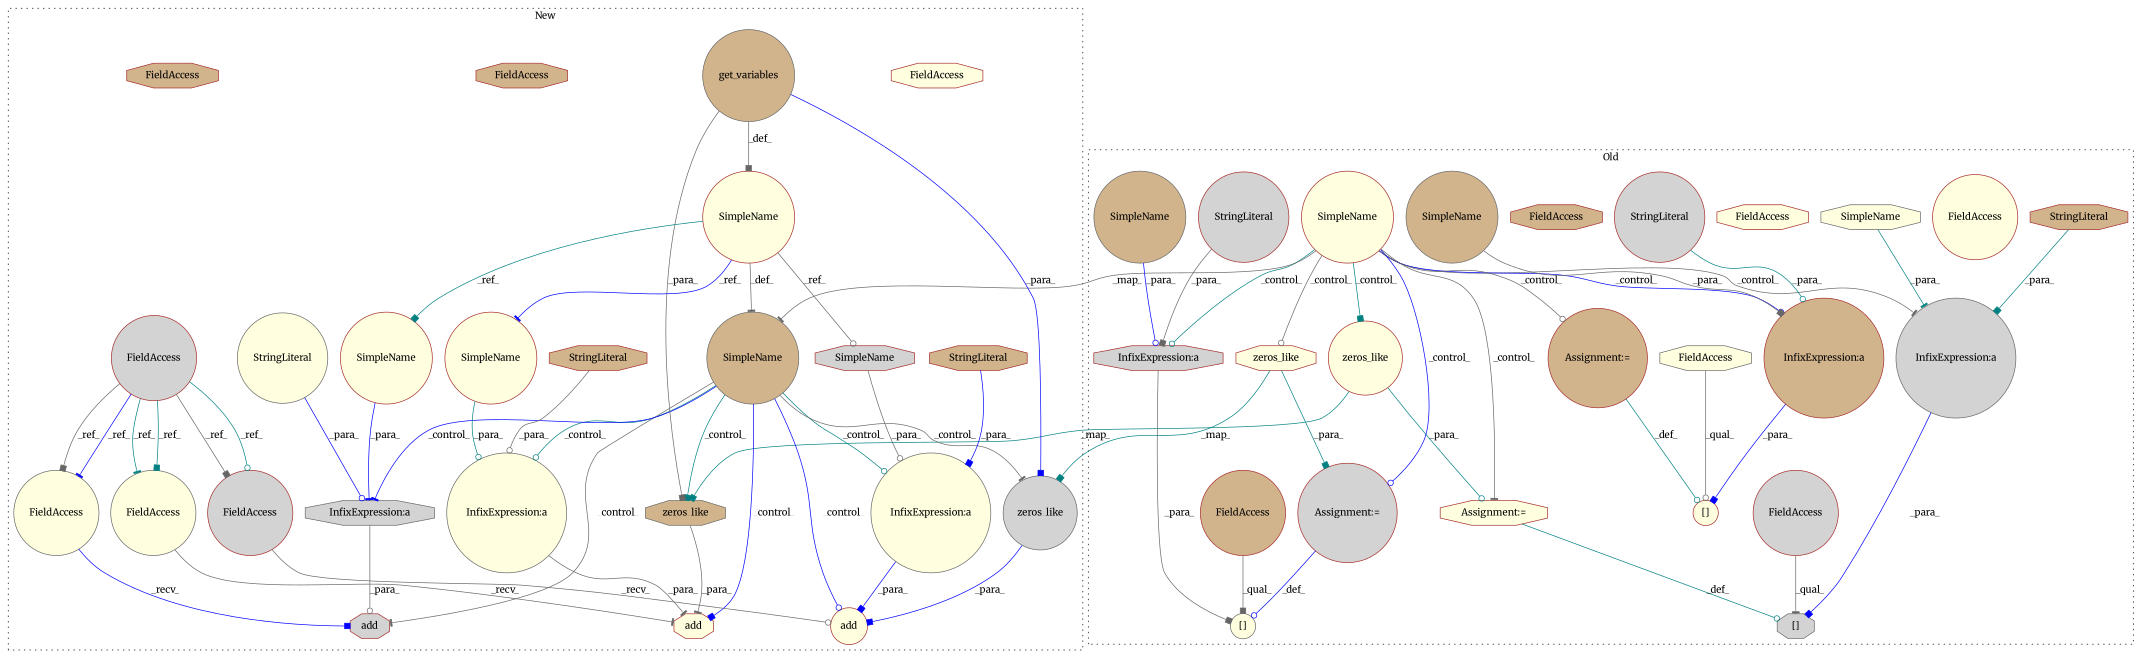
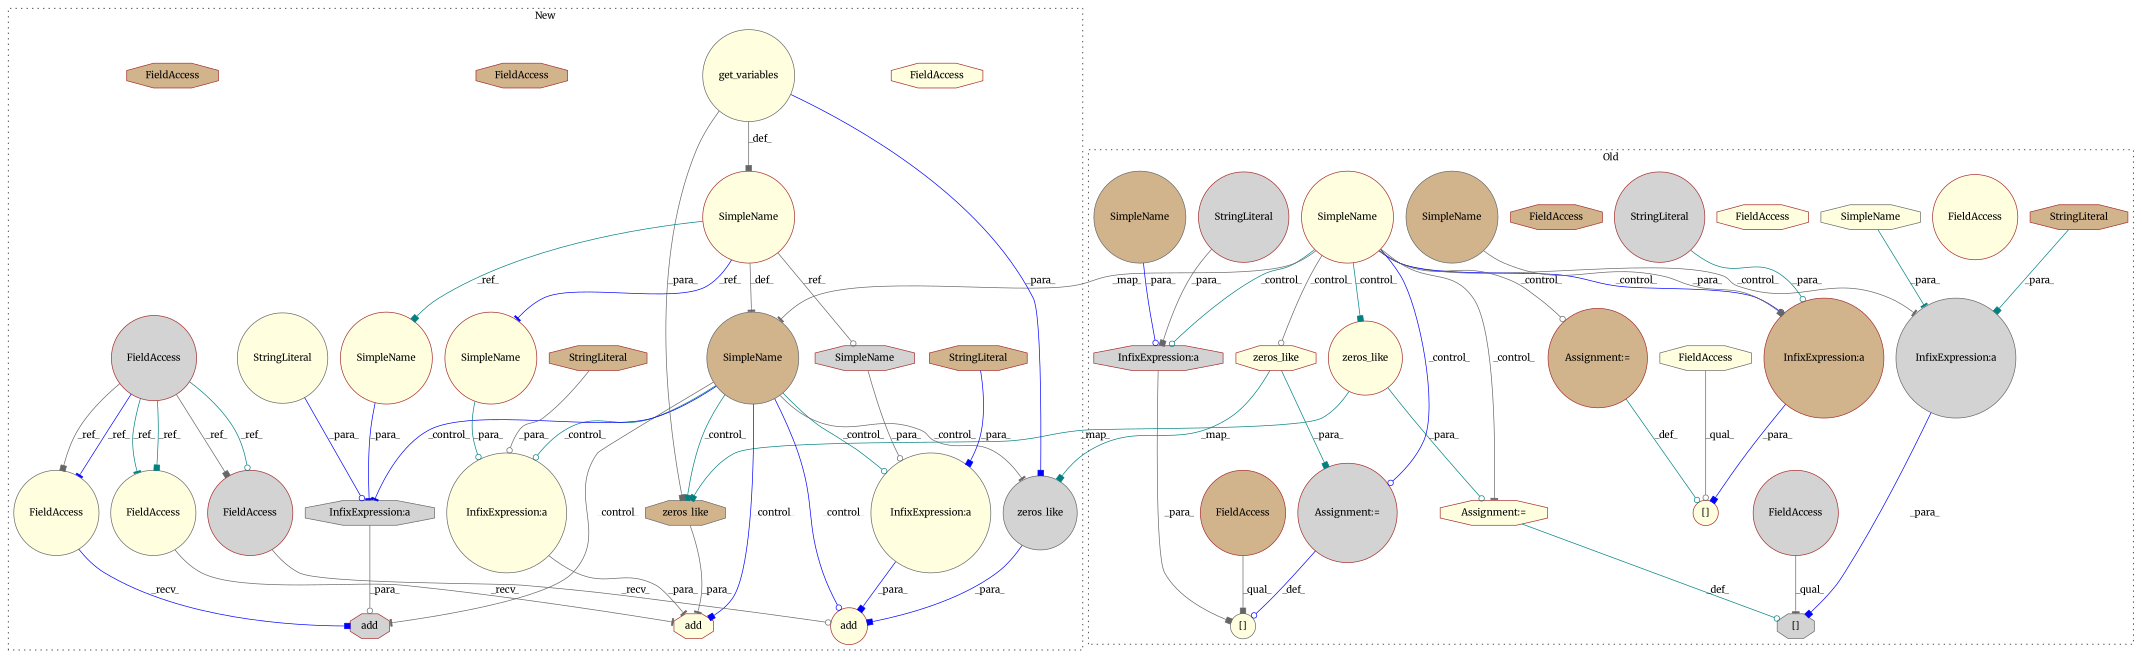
(749, 76) -> (749, 76)
